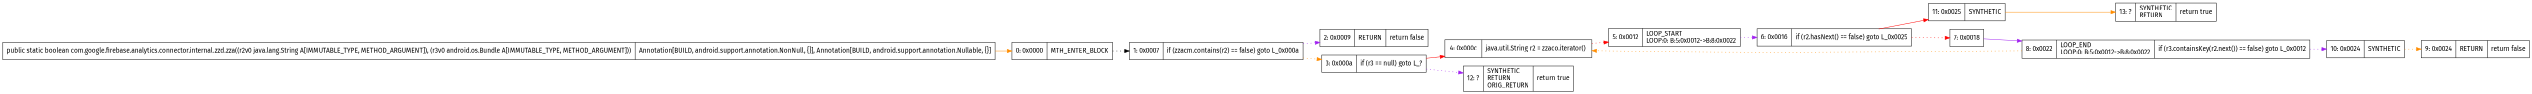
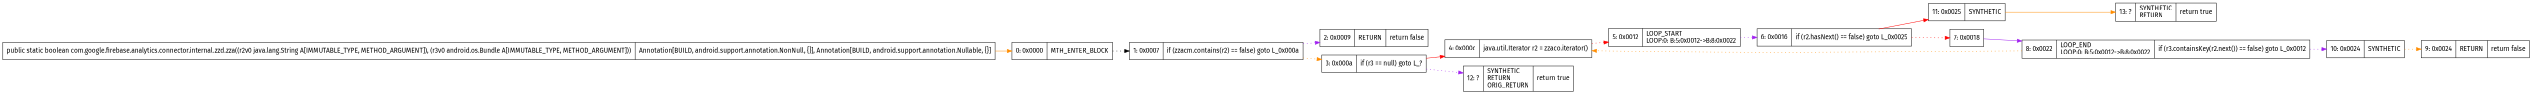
(1536, 48) -> (1536, 48)
